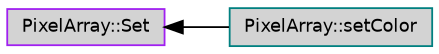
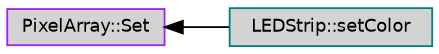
(331, 27) -> (331, 27)
